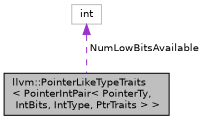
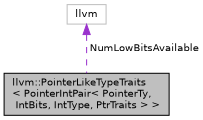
(87, 14) -> (87, 14)
